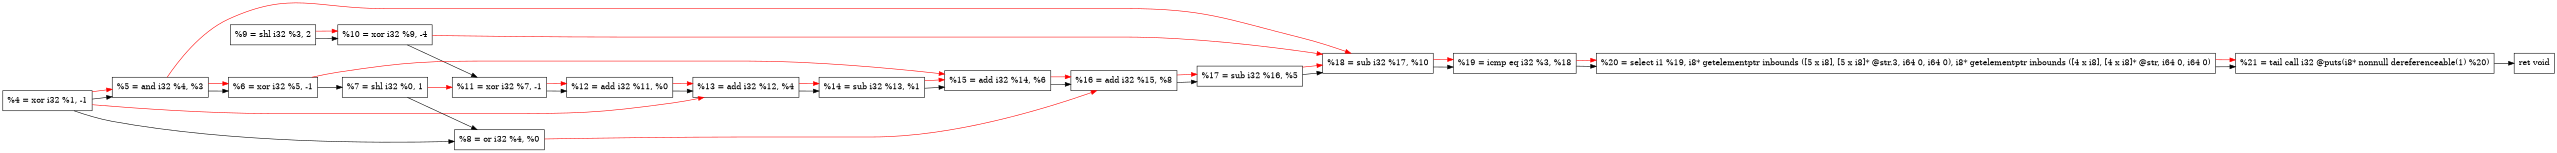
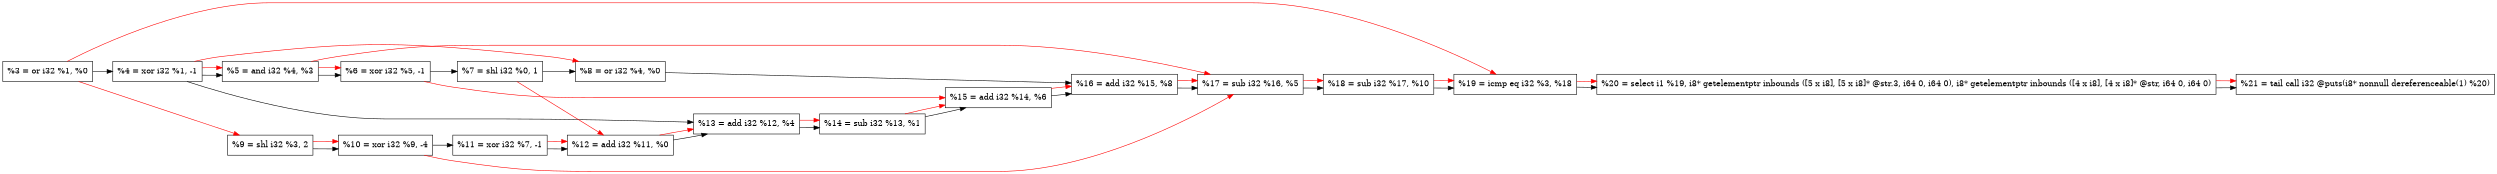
(746, 9) -> (759, 45)
(875, 37) -> (833, 171)
(2534, 63) -> none
none -> (48, 71)
(437, 87) -> (558, 107)
(396, 114) -> (435, 119)
(821, 137) -> (865, 78)
(260, 138) -> (384, 45)
